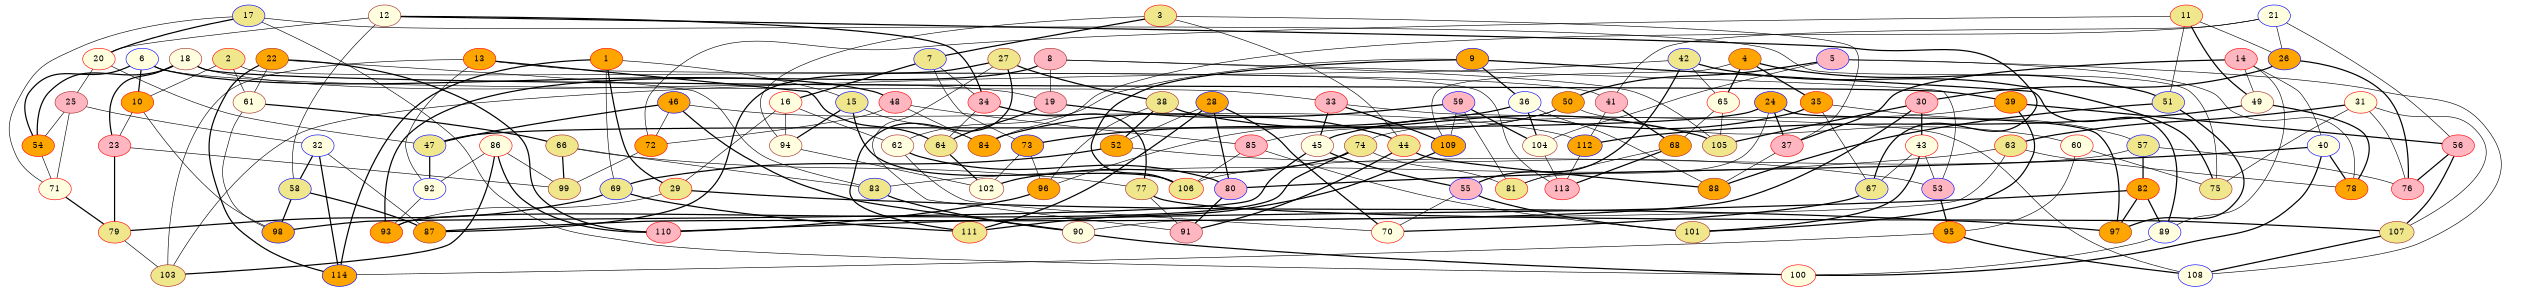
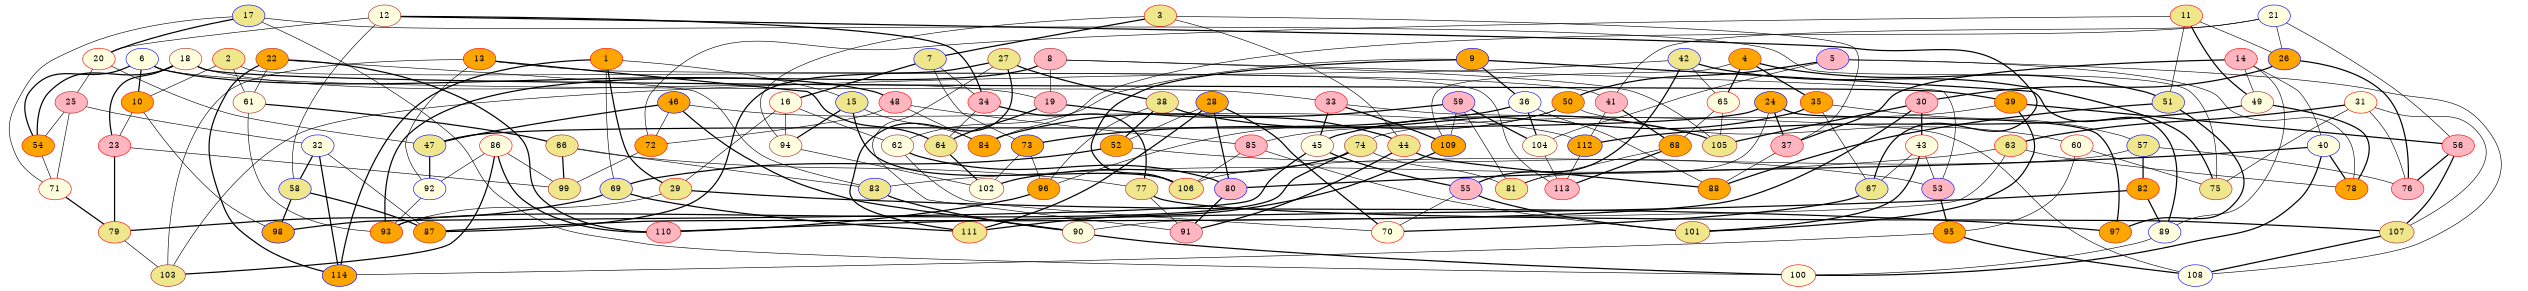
(223, 177) -> (278, 203)
(2129, 211) -> none
